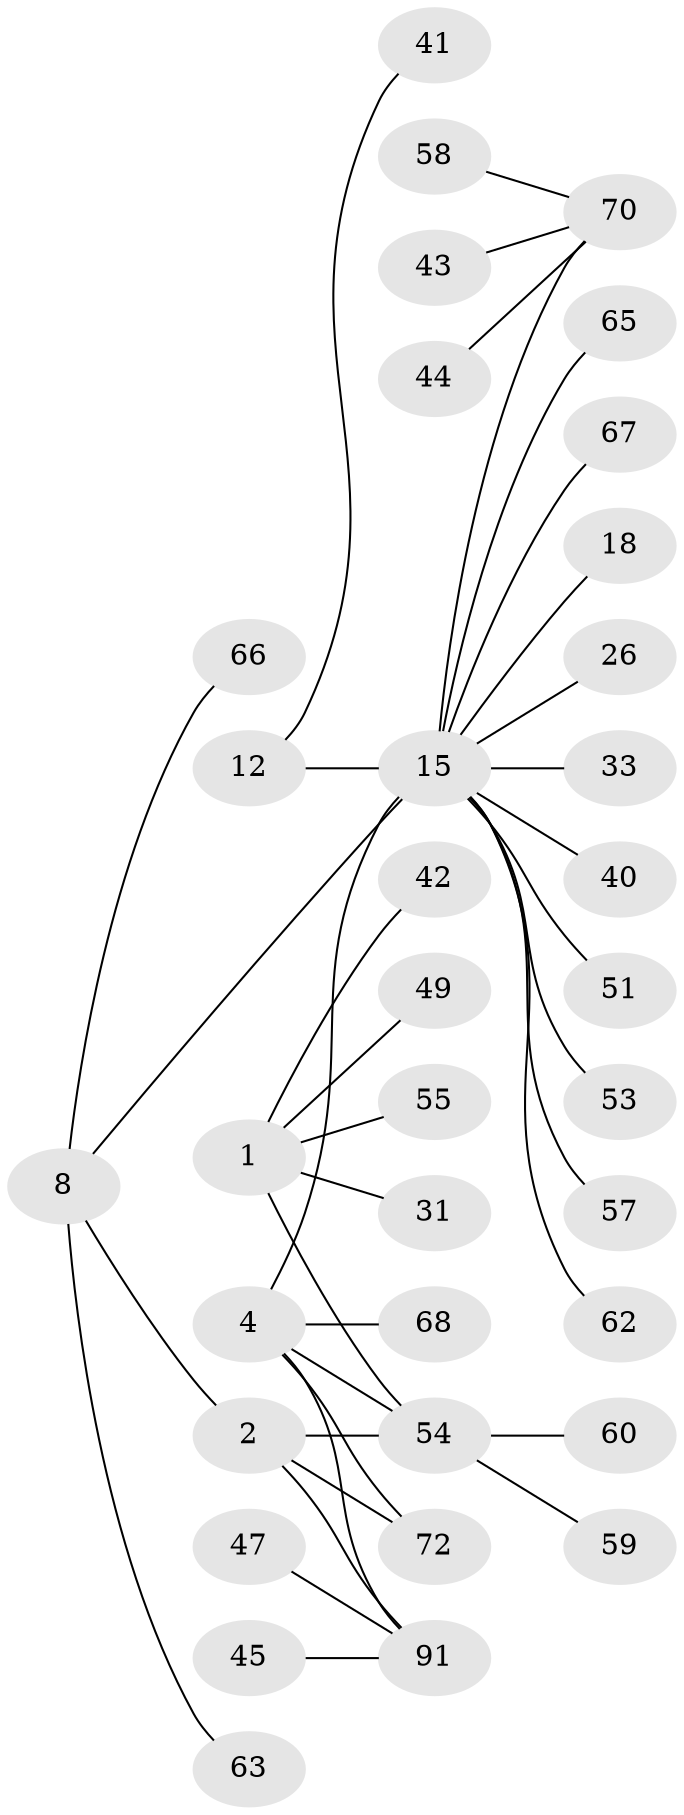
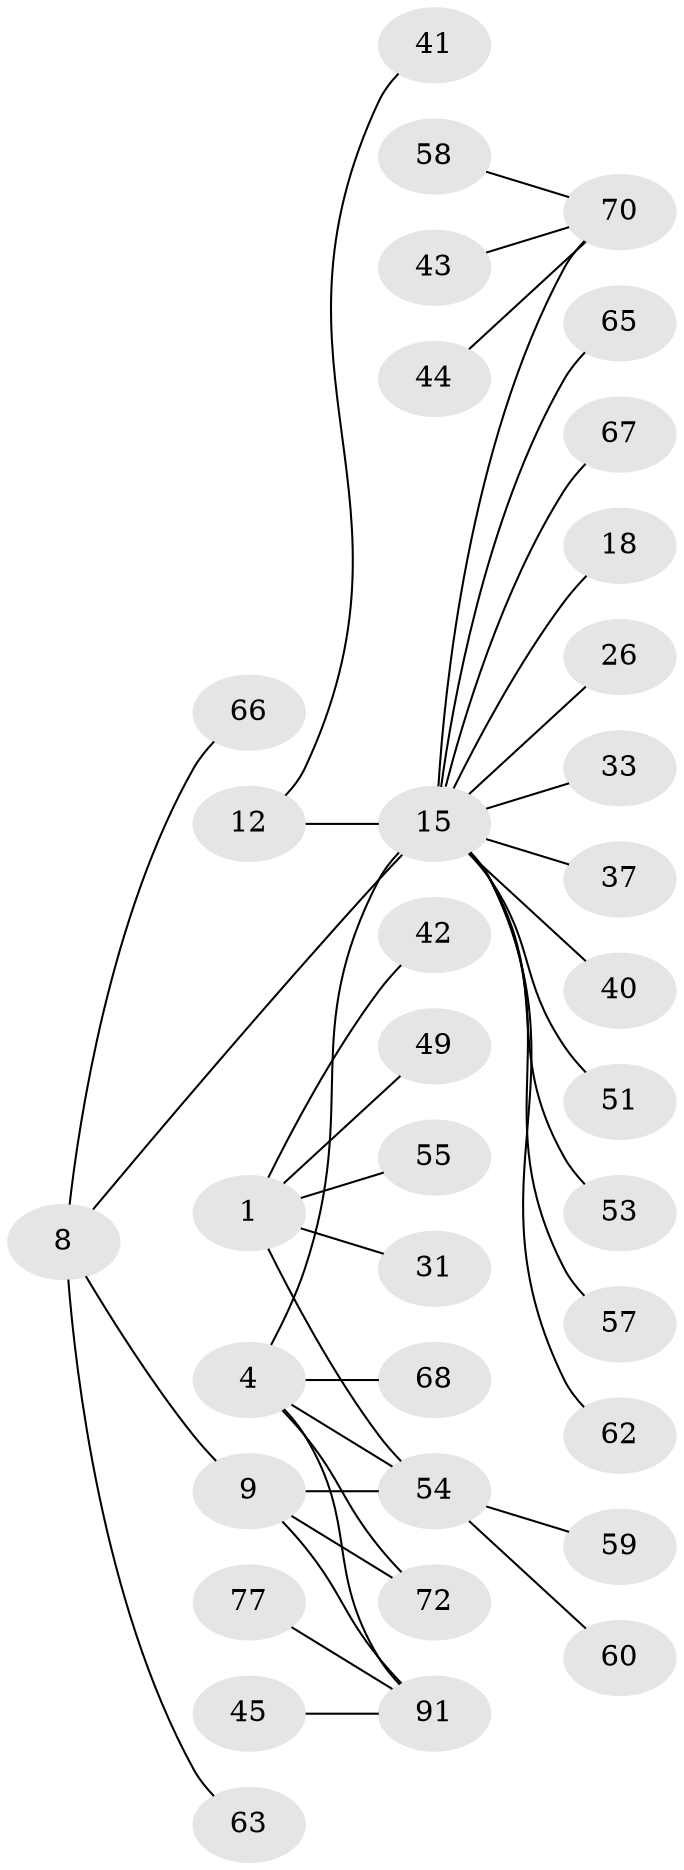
none -> (620, 880)
(249, 1436) -> (249, 1491)
(249, 1547) -> (249, 1602)
